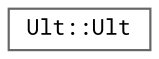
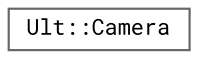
(80, 29) -> (99, 29)
